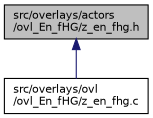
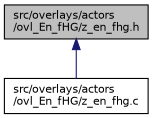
(76, 96) -> (76, 96)
